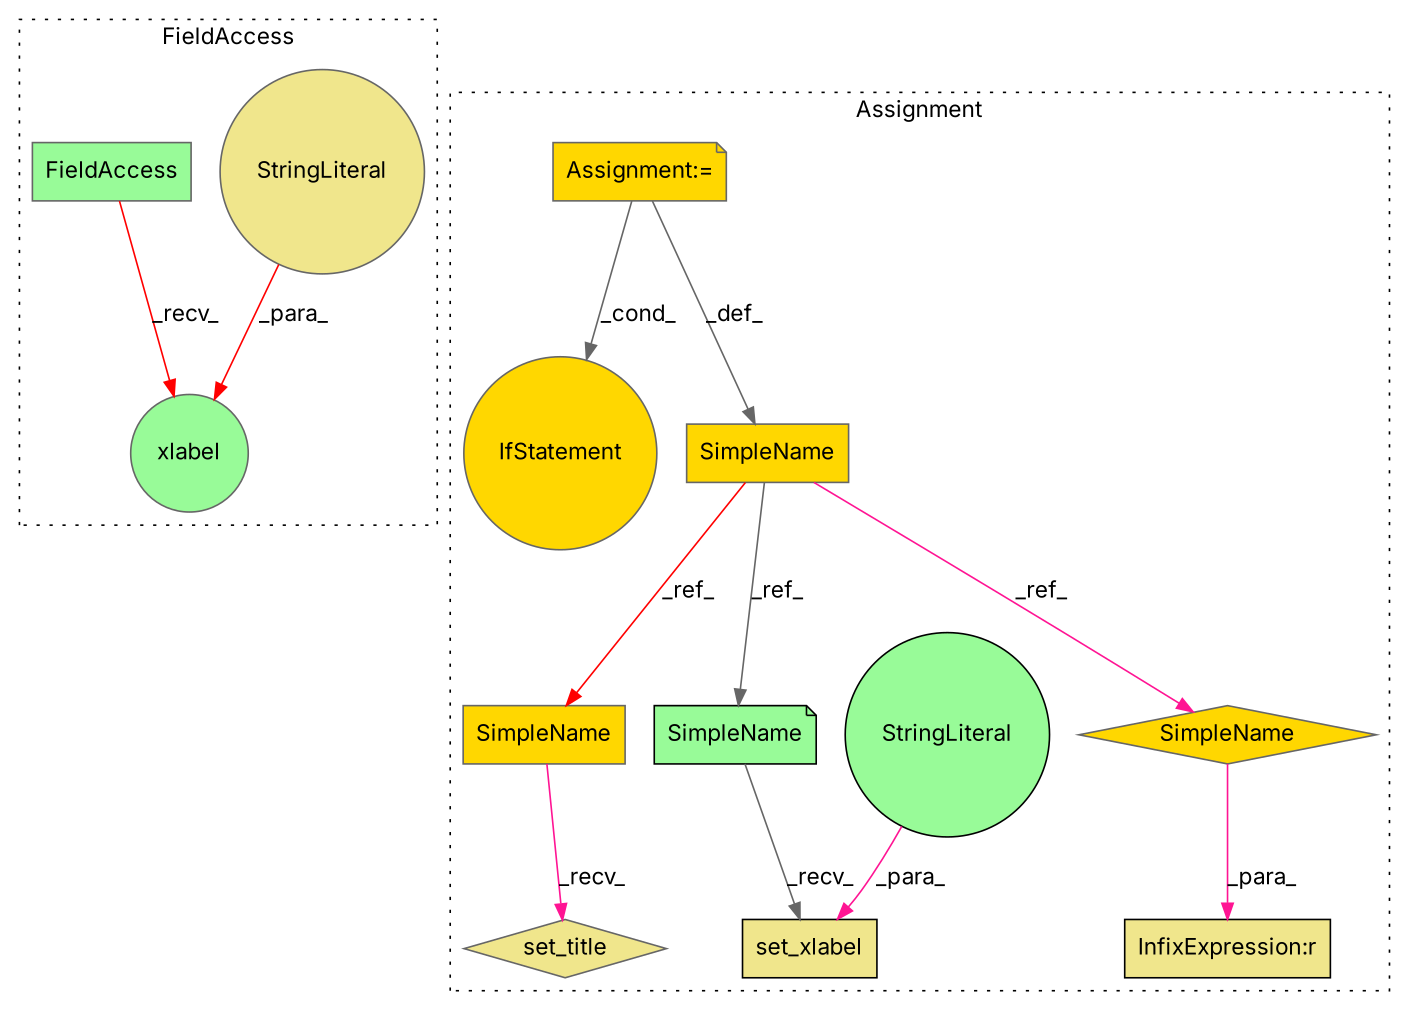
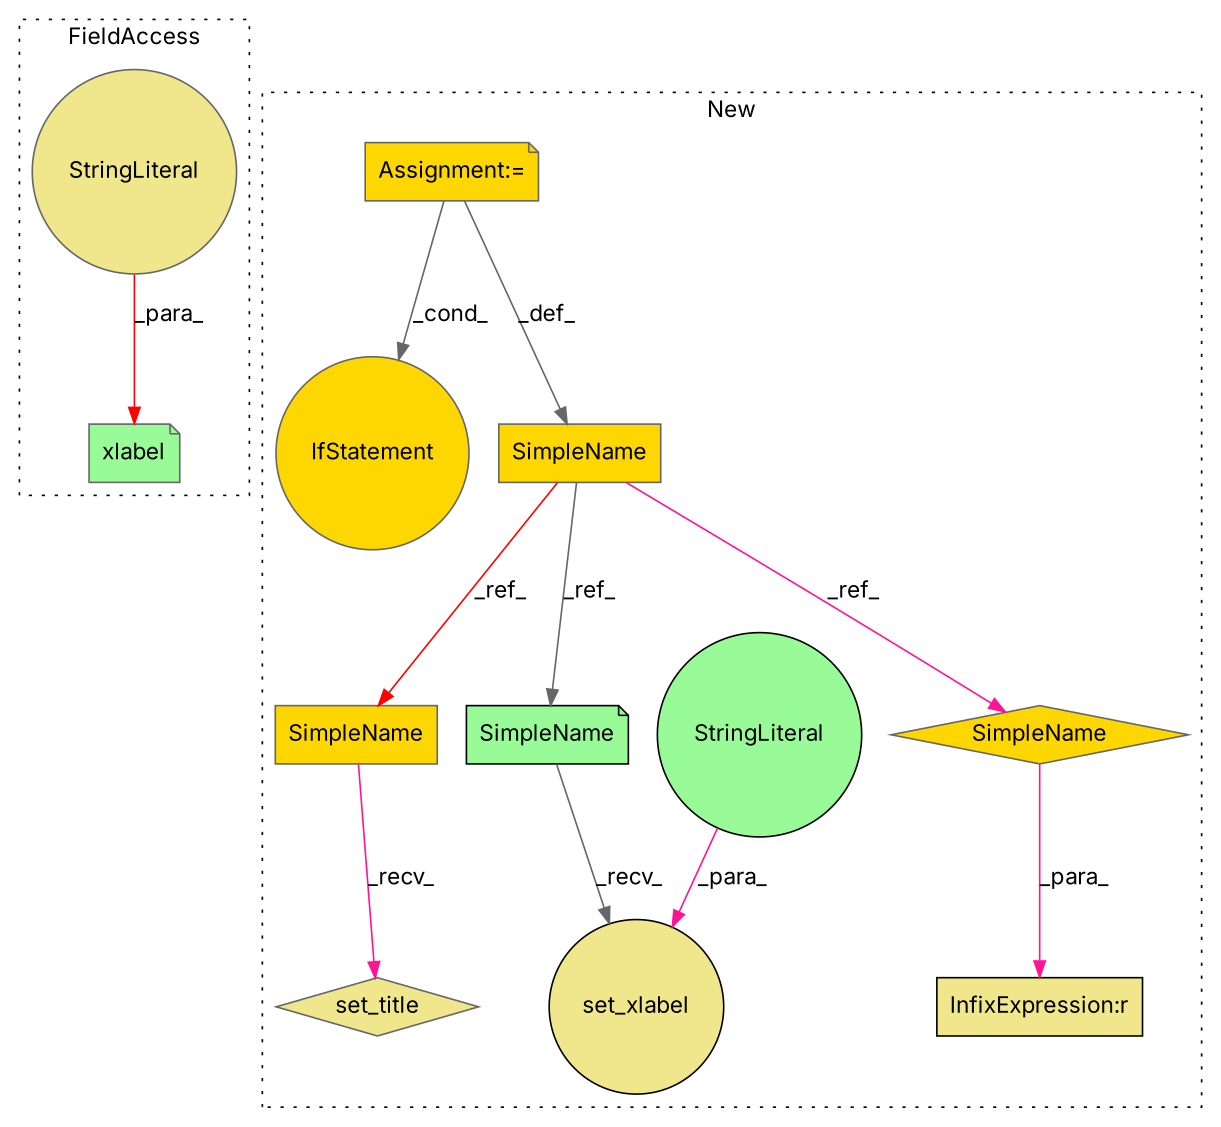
(920, 111) -> (732, 111)
(112, 172) -> none
(189, 453) -> (134, 453)
(810, 949) -> (636, 1007)
